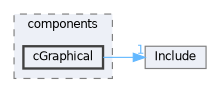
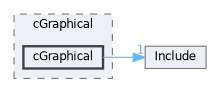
(63, 25) -> (63, 25)
